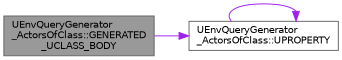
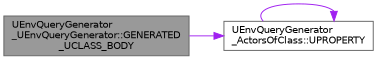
(79, 36) -> (96, 36)
